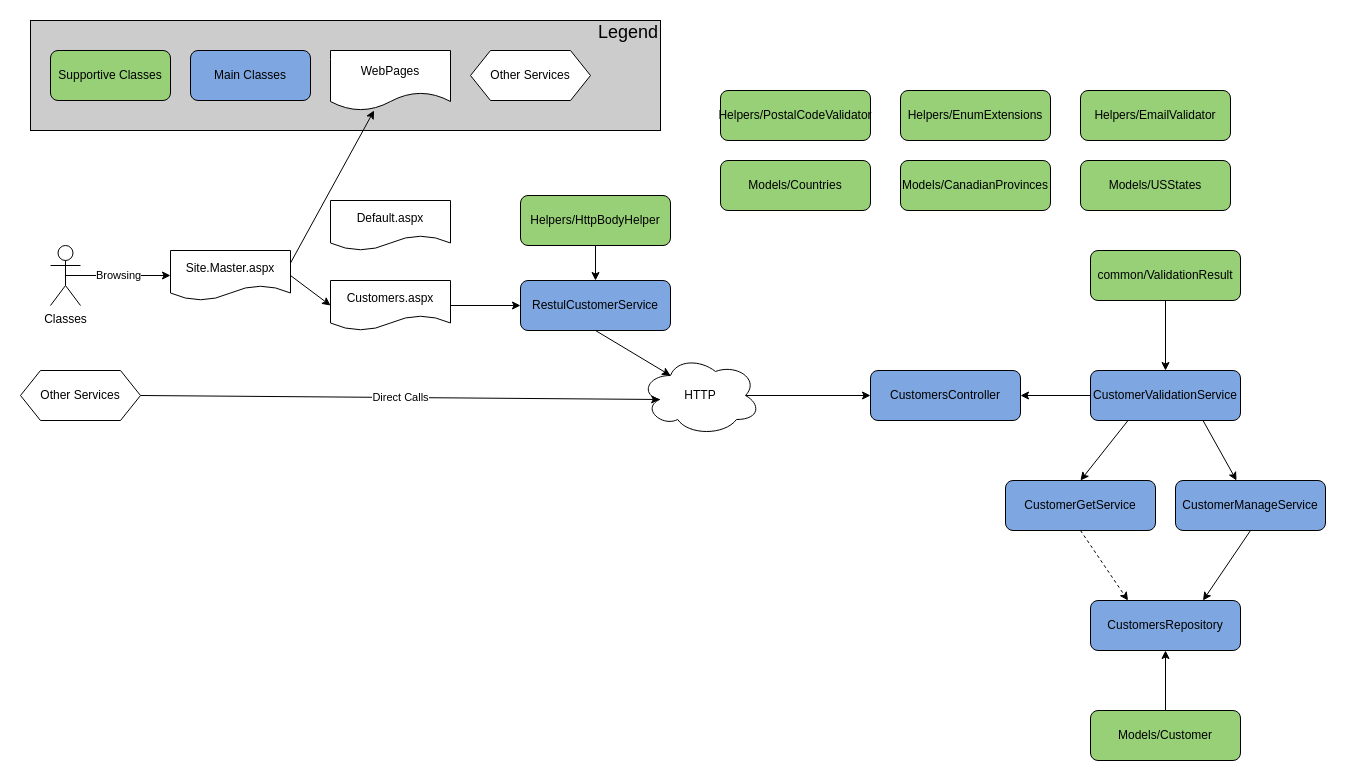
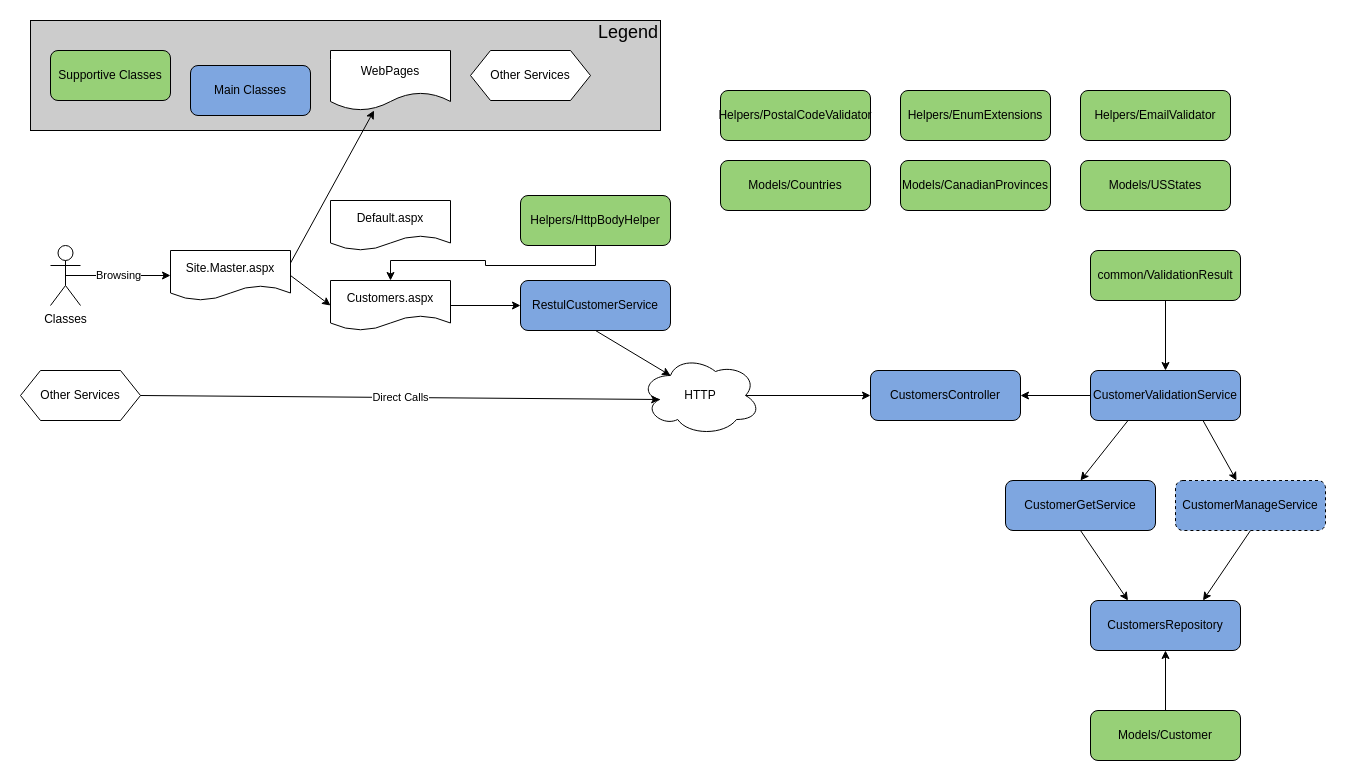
(251, 76) -> (251, 91)
(596, 268) -> (486, 266)
(1251, 506) -> (1251, 506)
(1102, 563) -> (1102, 563)
